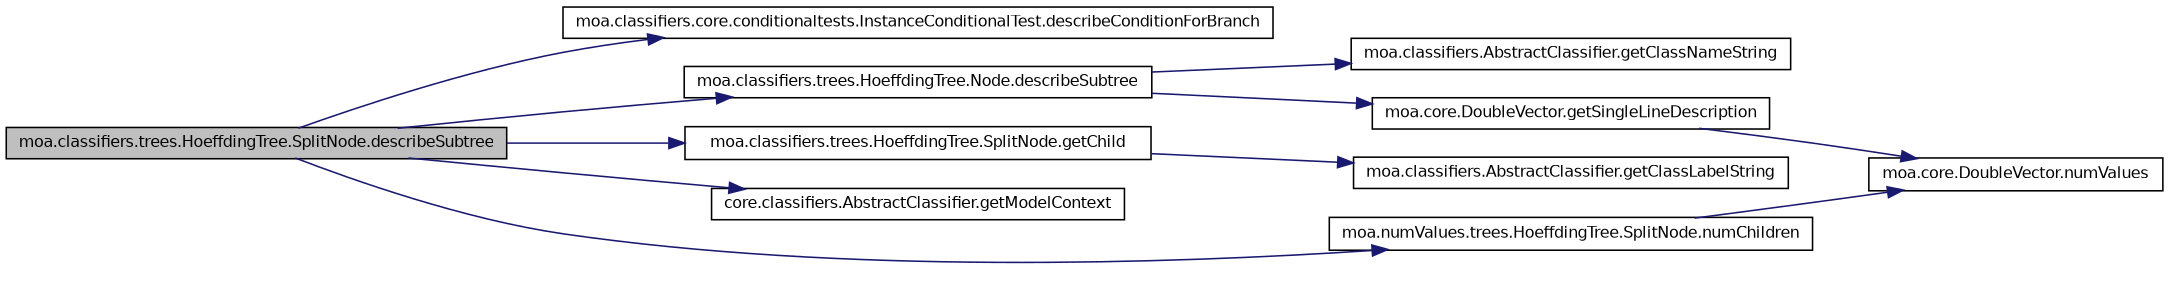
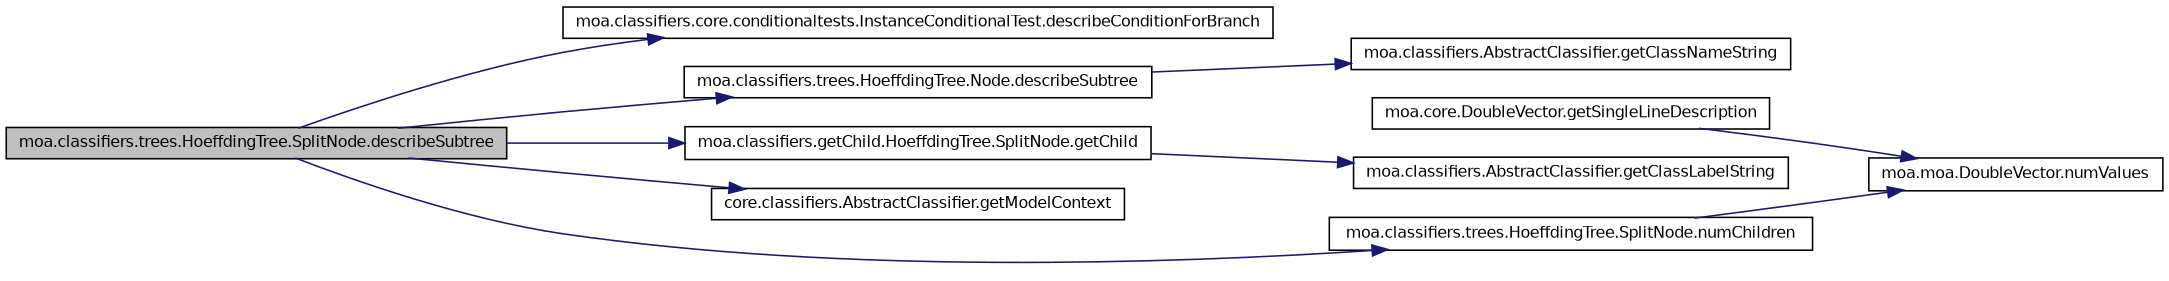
(1254, 98) -> none
(918, 143) -> (918, 143)
(2016, 174) -> (2016, 174)
(1571, 234) -> (1571, 234)
